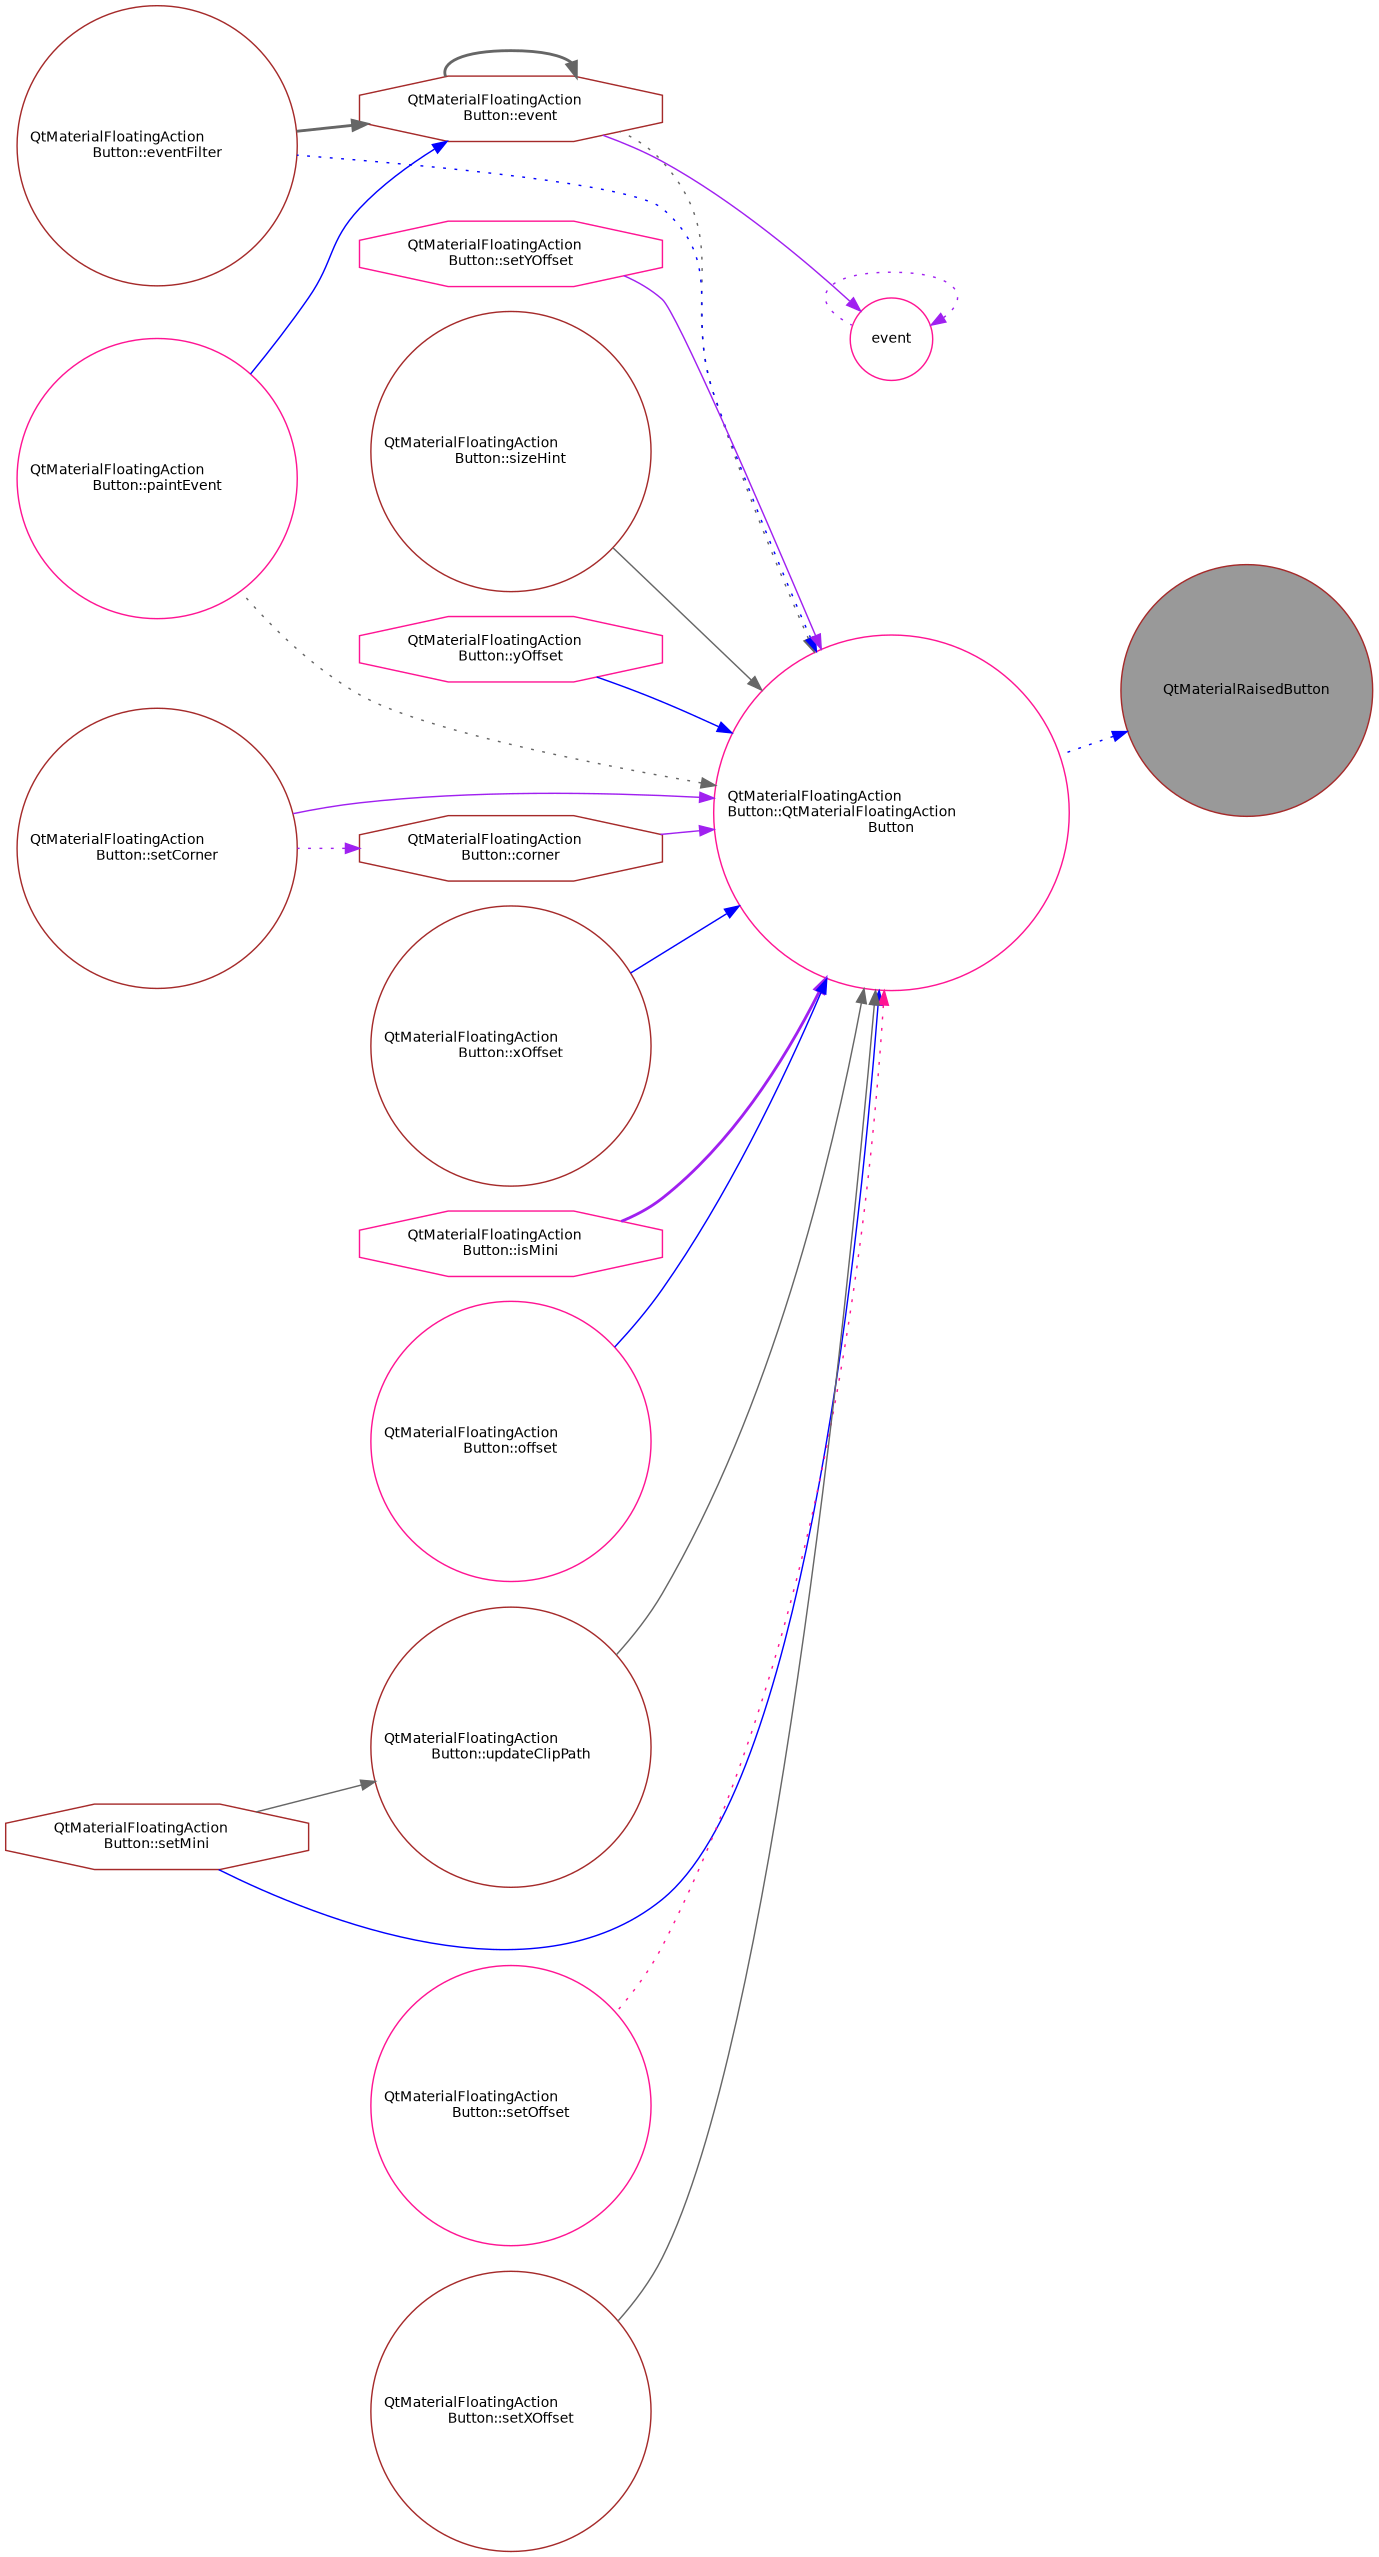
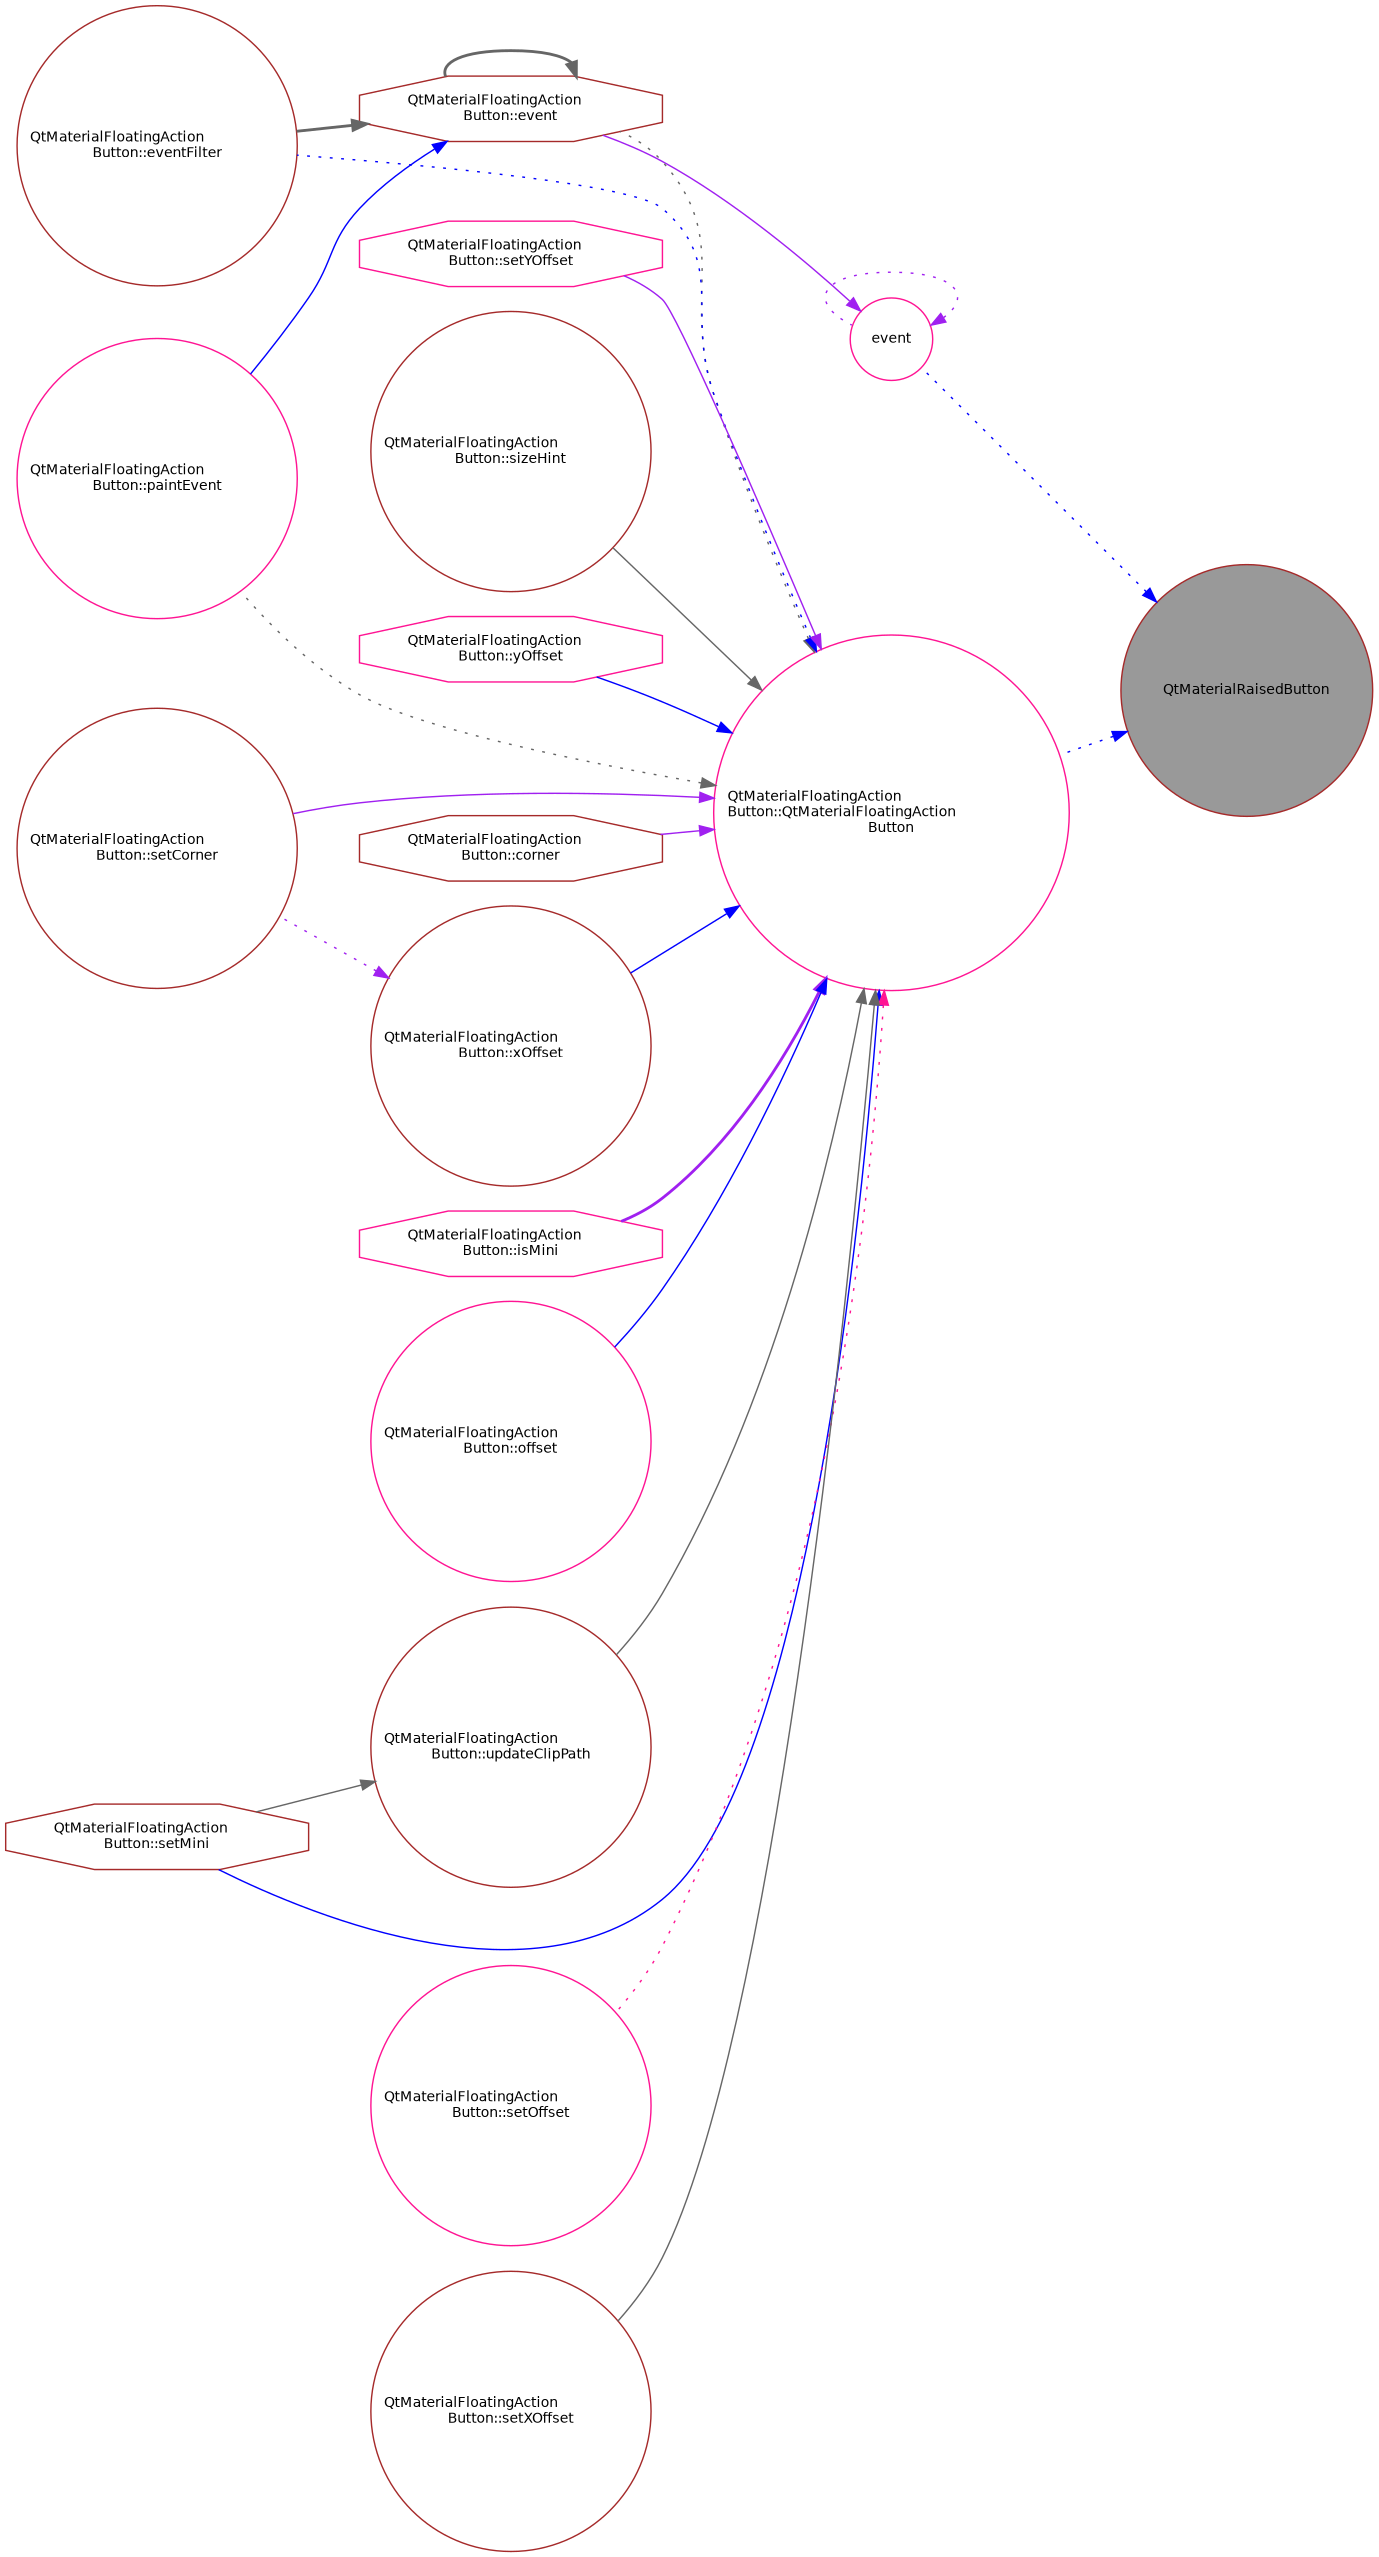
none -> (1034, 480)
(321, 848) -> (328, 944)
